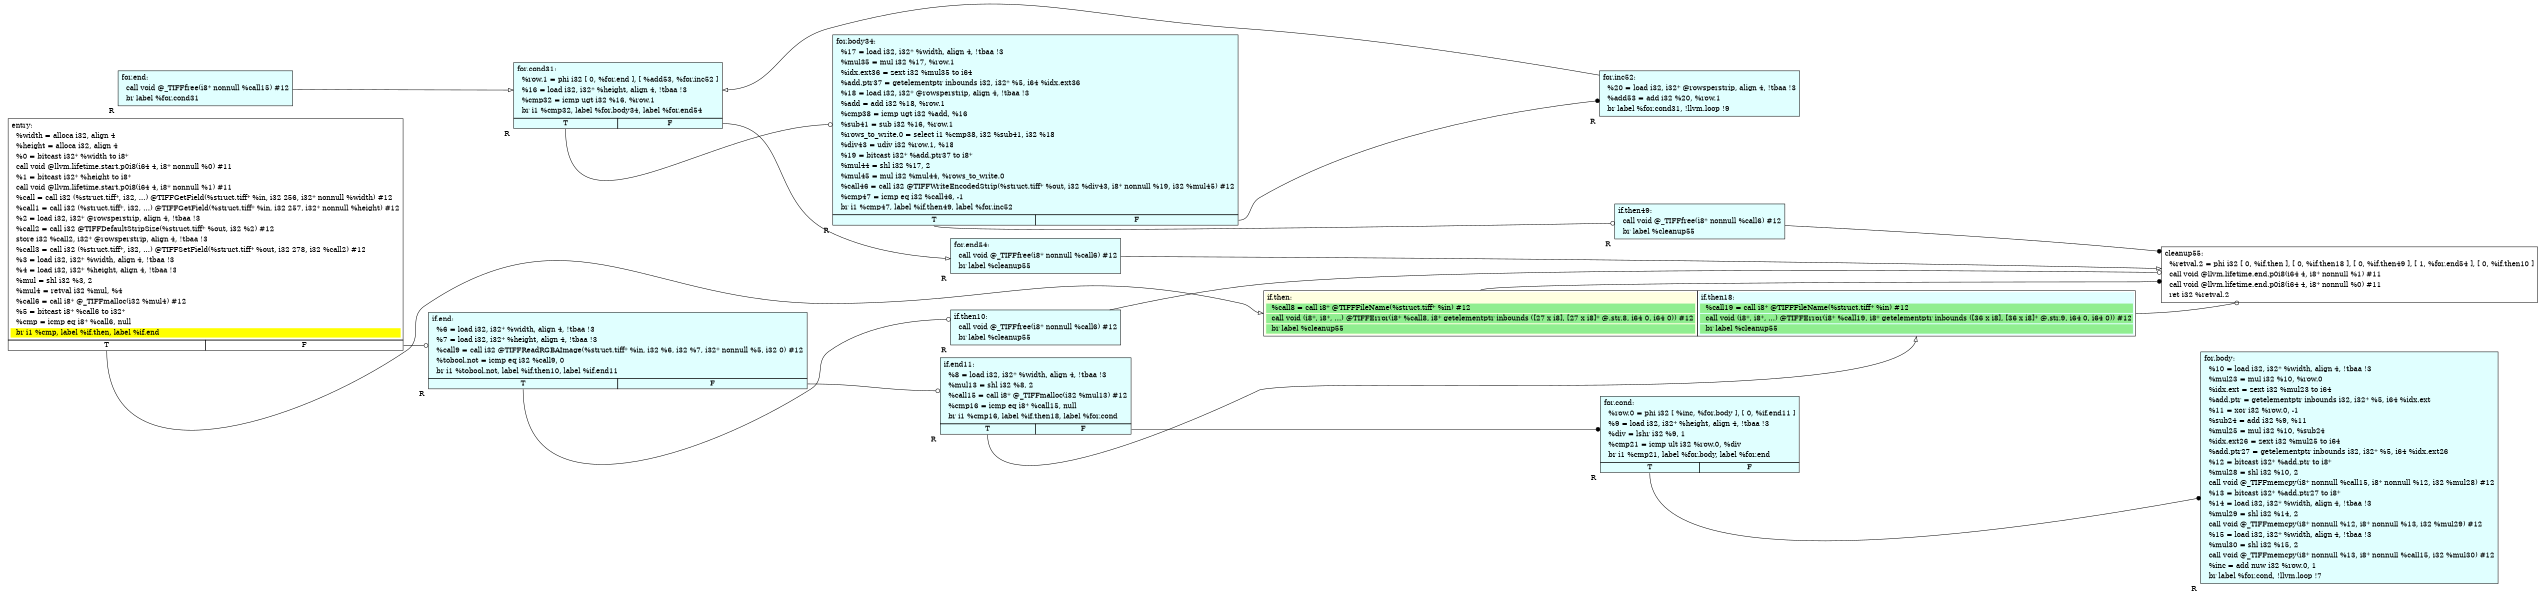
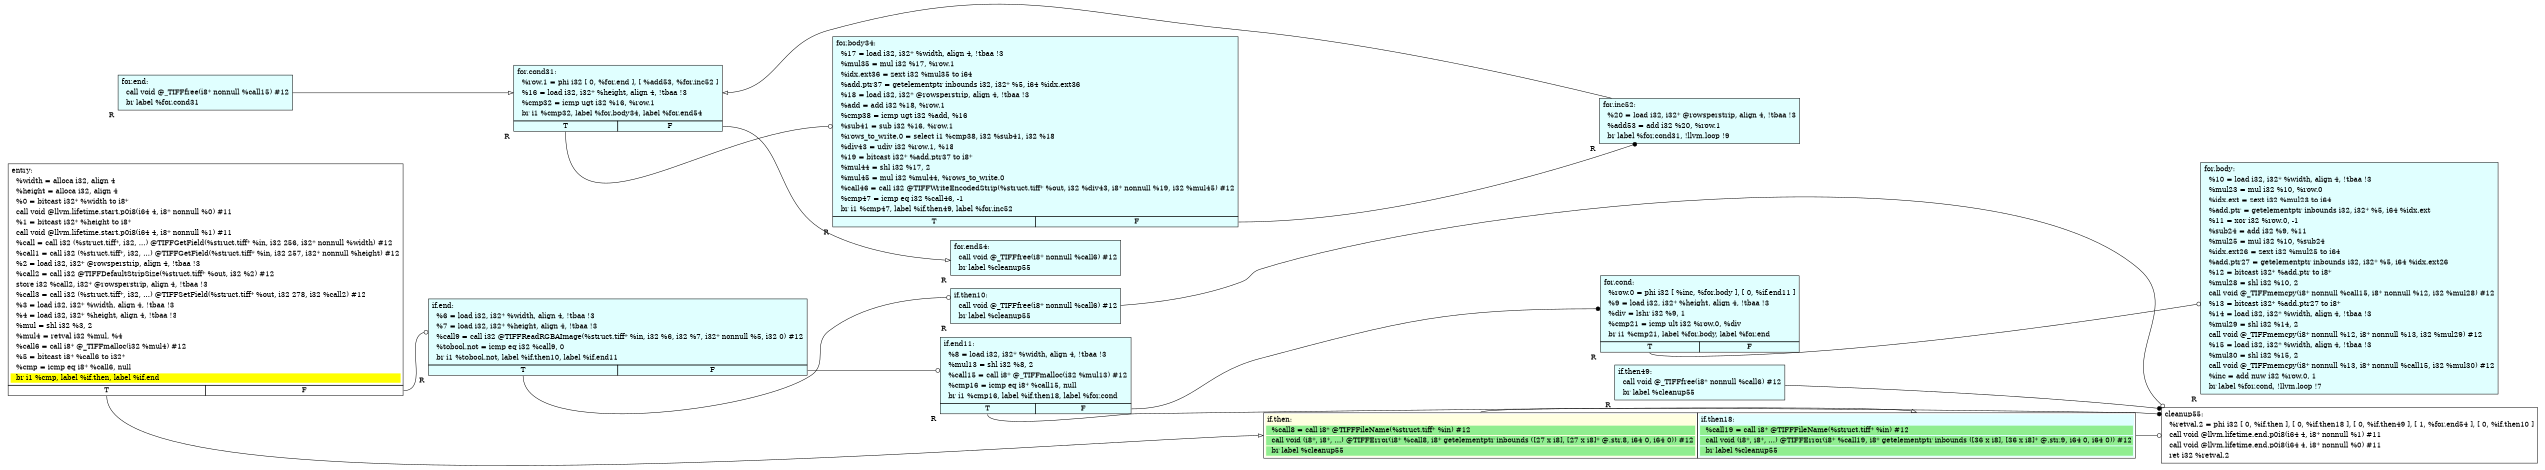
(1272, 228) -> none
(1639, 260) -> none
(1911, 537) -> (1924, 341)
